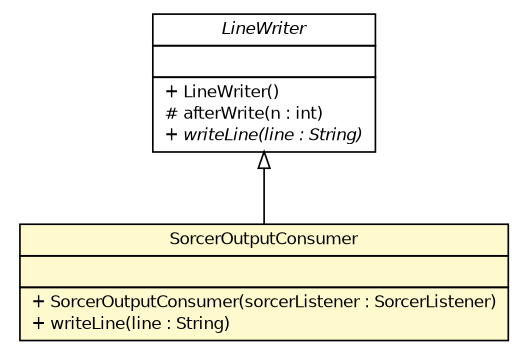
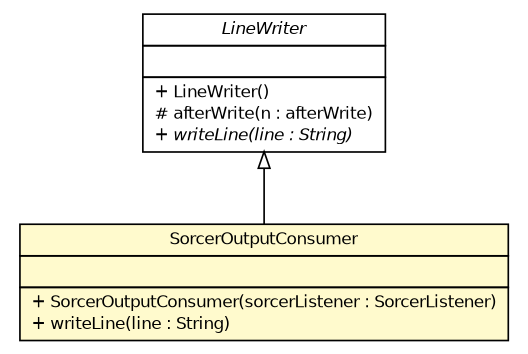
(244, 114) -> (264, 114)
